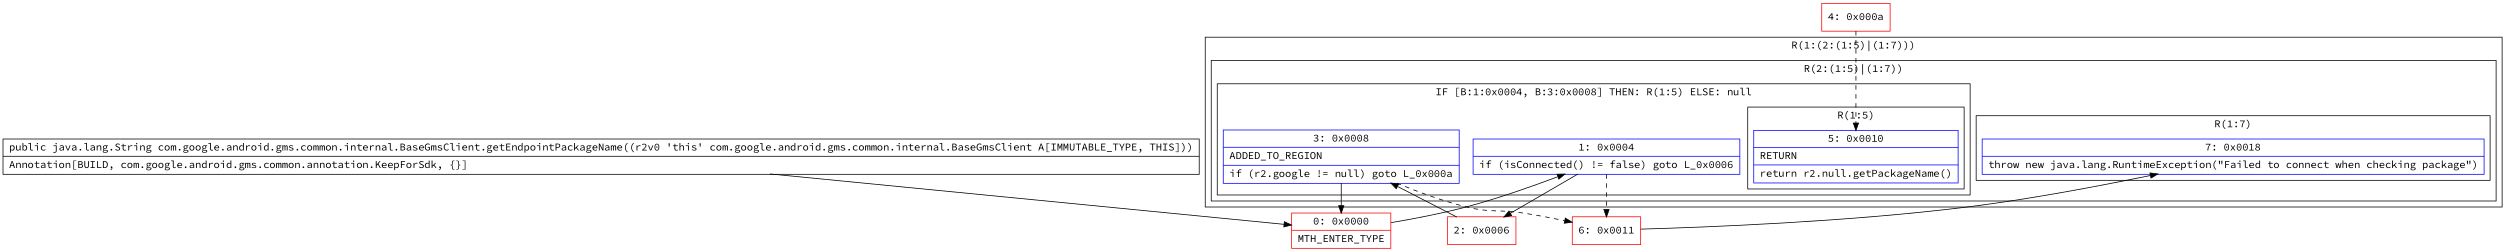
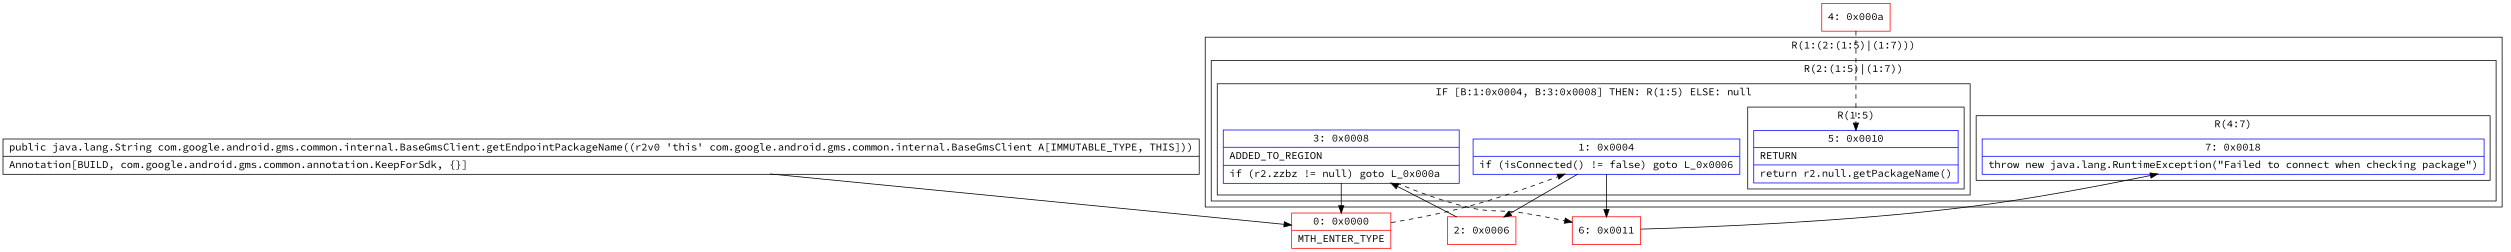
(2233, 124) -> (2233, 124)
(1341, 174) -> (1335, 174)
(1606, 190) -> (1606, 190)
(1438, 214) -> (1438, 214)
